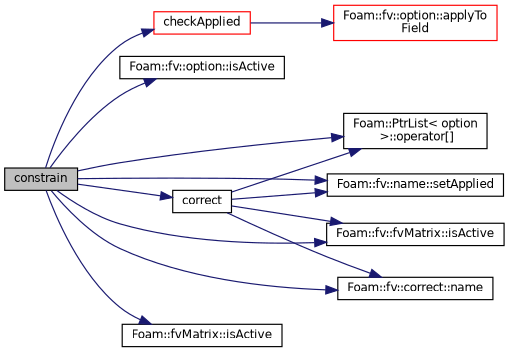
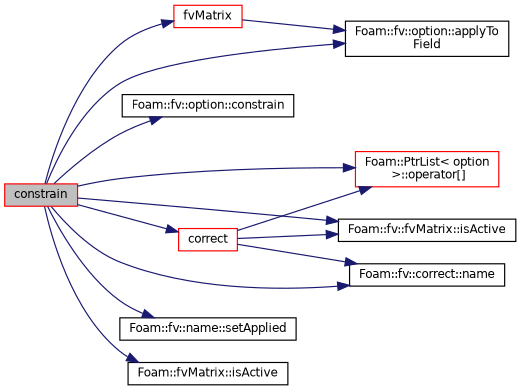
(202, 23) -> (208, 16)
(415, 23) -> (427, 39)
none -> (163, 68)
(202, 68) -> (208, 106)
(415, 131) -> (427, 169)
(41, 179) -> (41, 195)
(273, 196) -> none
(202, 202) -> (208, 240)
